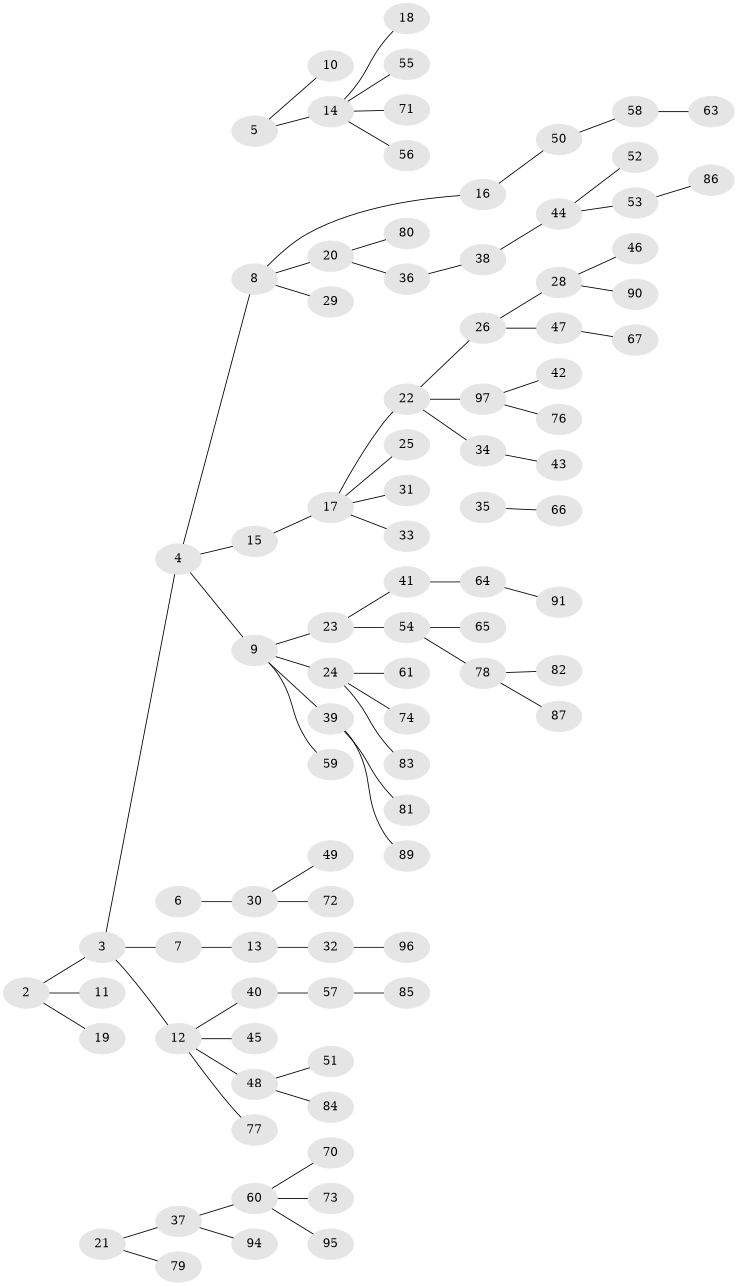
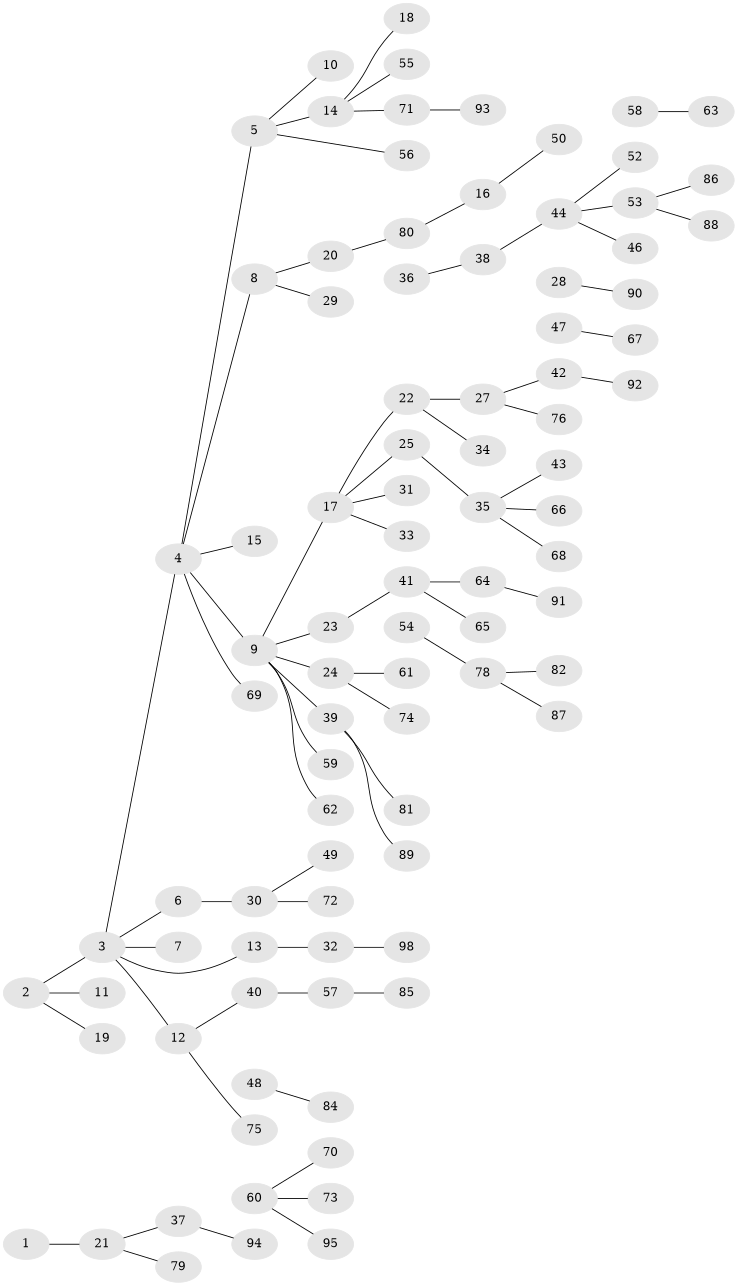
none -> (483, 110)
(597, 126) -> none
(369, 134) -> (331, 143)
(357, 214) -> (445, 214)
none -> (711, 226)
(597, 266) -> (597, 231)
(369, 268) -> none
(483, 328) -> none
none -> (216, 345)
none -> (635, 386)
(483, 399) -> (483, 399)
(521, 458) -> (521, 486)
none -> (445, 476)
(293, 524) -> (293, 579)
none -> (559, 557)
(369, 628) -> none
(445, 628) -> (445, 605)
none -> (255, 696)
(407, 765) -> none
none -> (331, 810)
none -> (140, 924)
(217, 947) -> (178, 973)
(407, 947) -> (407, 947)
(255, 1039) -> none
(217, 1062) -> none
(331, 1062) -> none
(255, 1130) -> (255, 1130)
(217, 1210) -> none
none -> (26, 1244)
